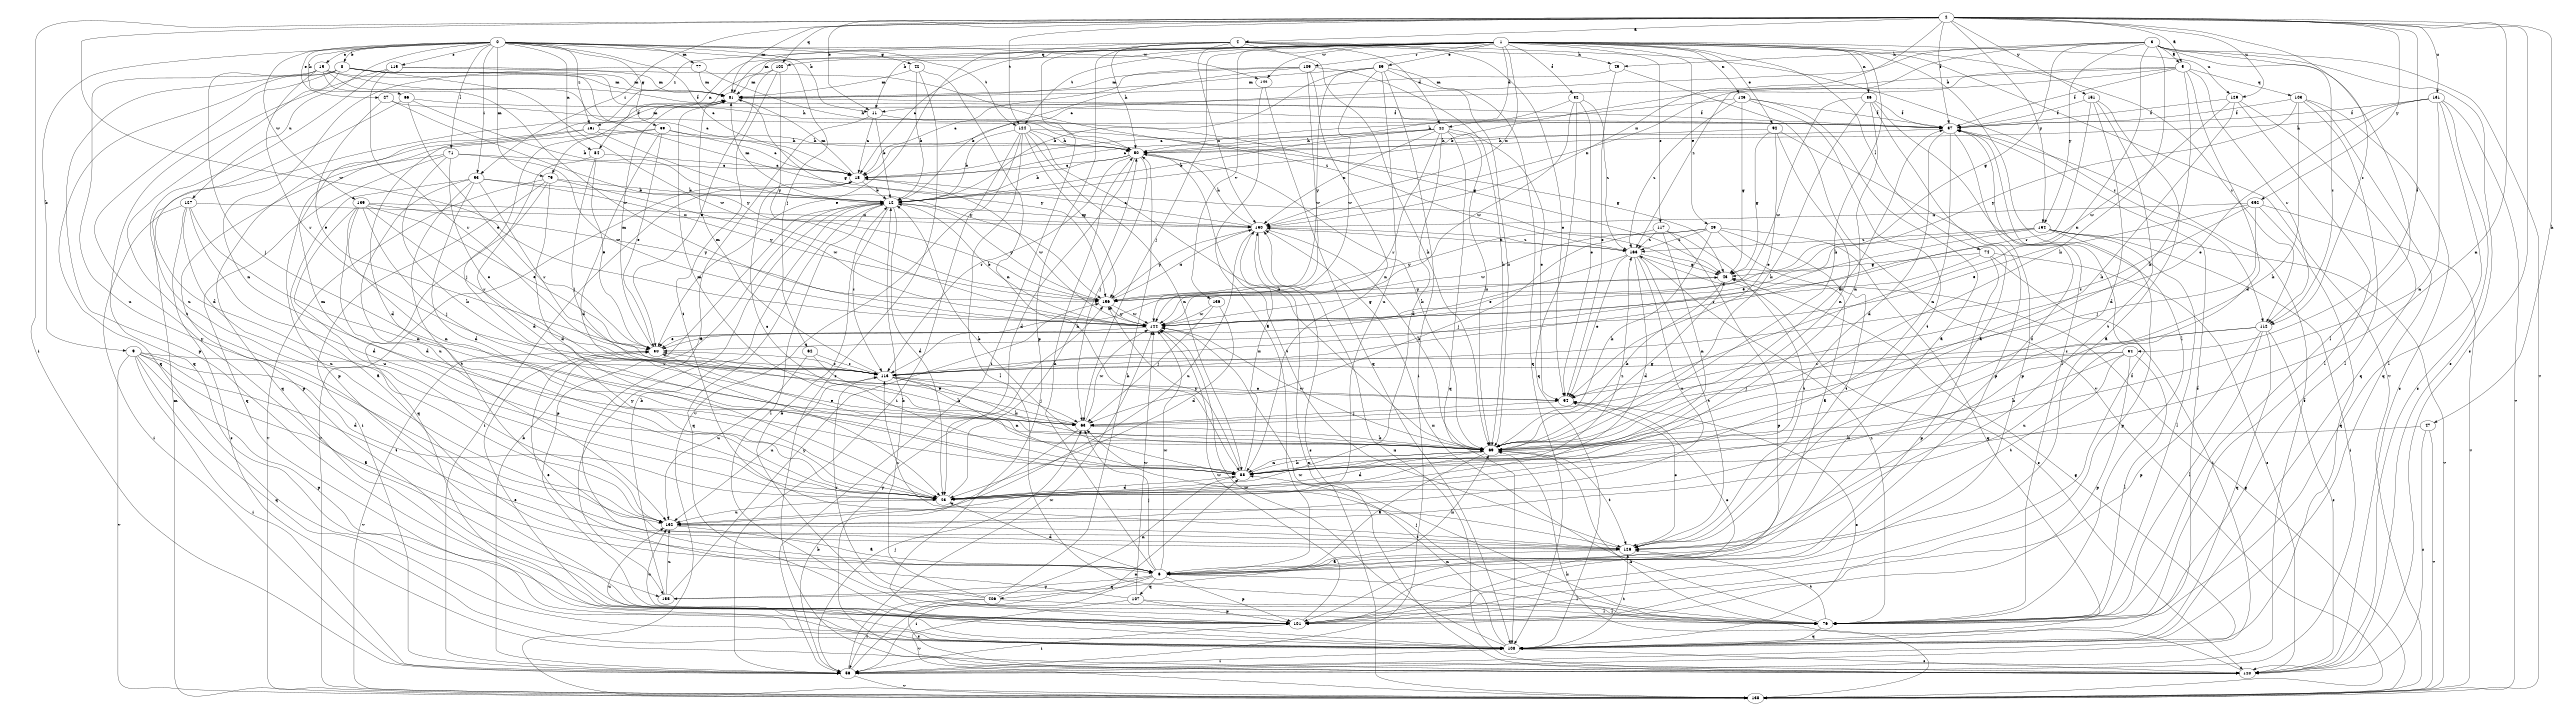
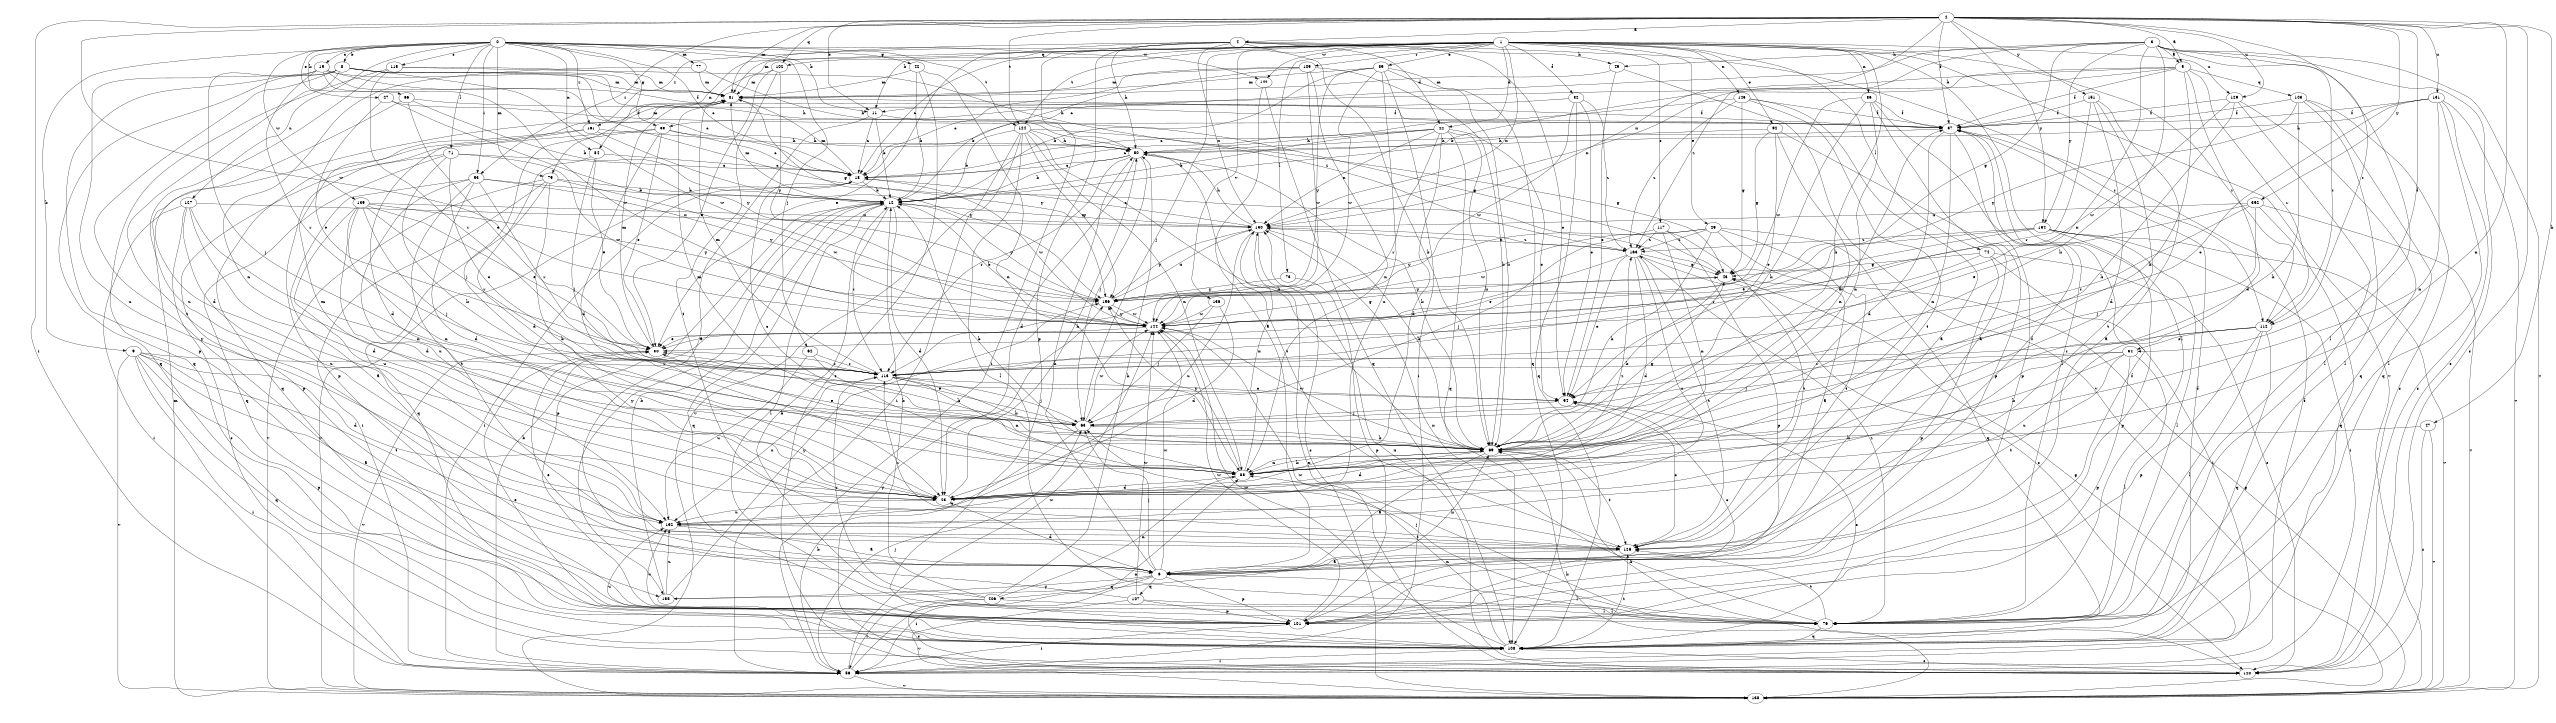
(1359, 128) -> (1031, 110)
none -> (1288, 277)
(563, 339) -> (563, 339)
(2333, 524) -> (2183, 336)
